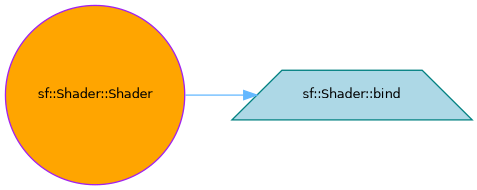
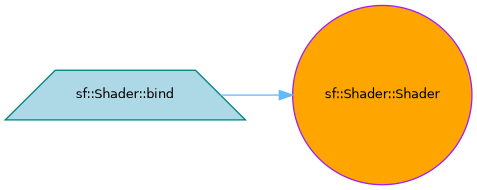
(214, 95) -> (250, 95)
